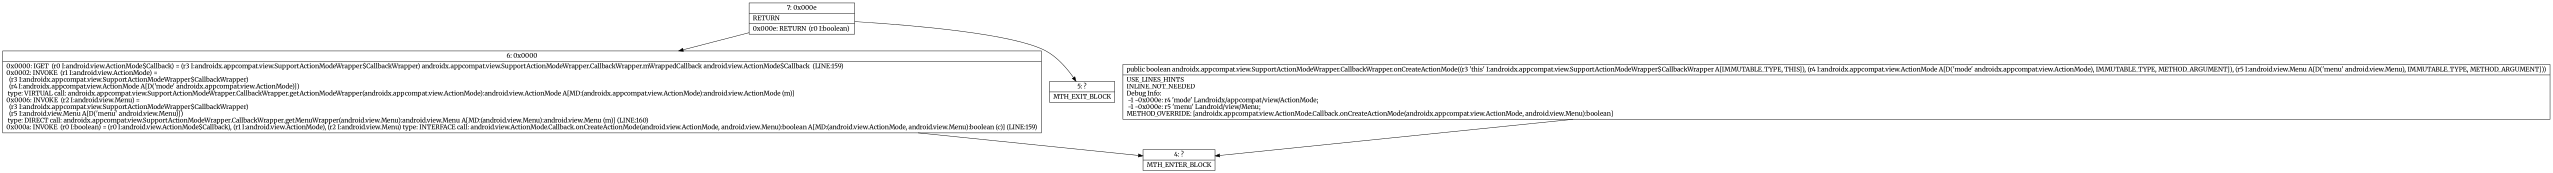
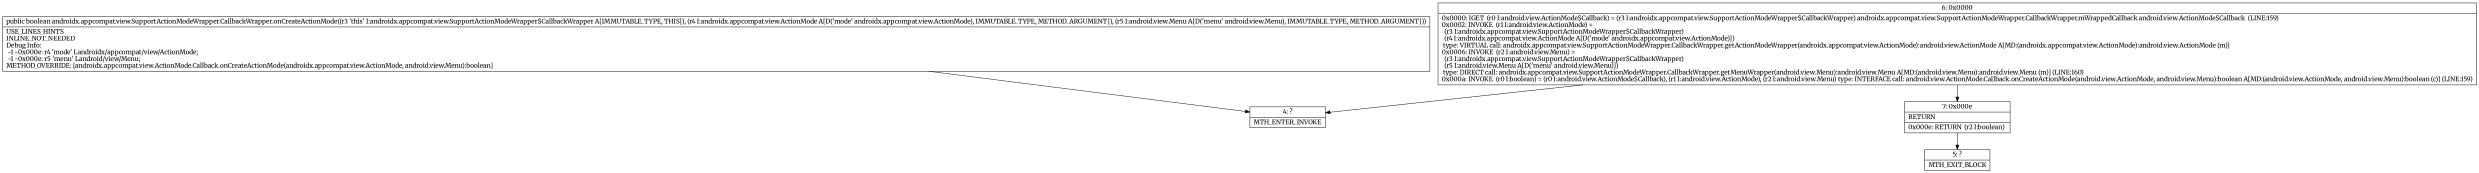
(802, 29) -> (1957, 127)
(716, 41) -> (1957, 91)
(1179, 165) -> (1288, 122)
